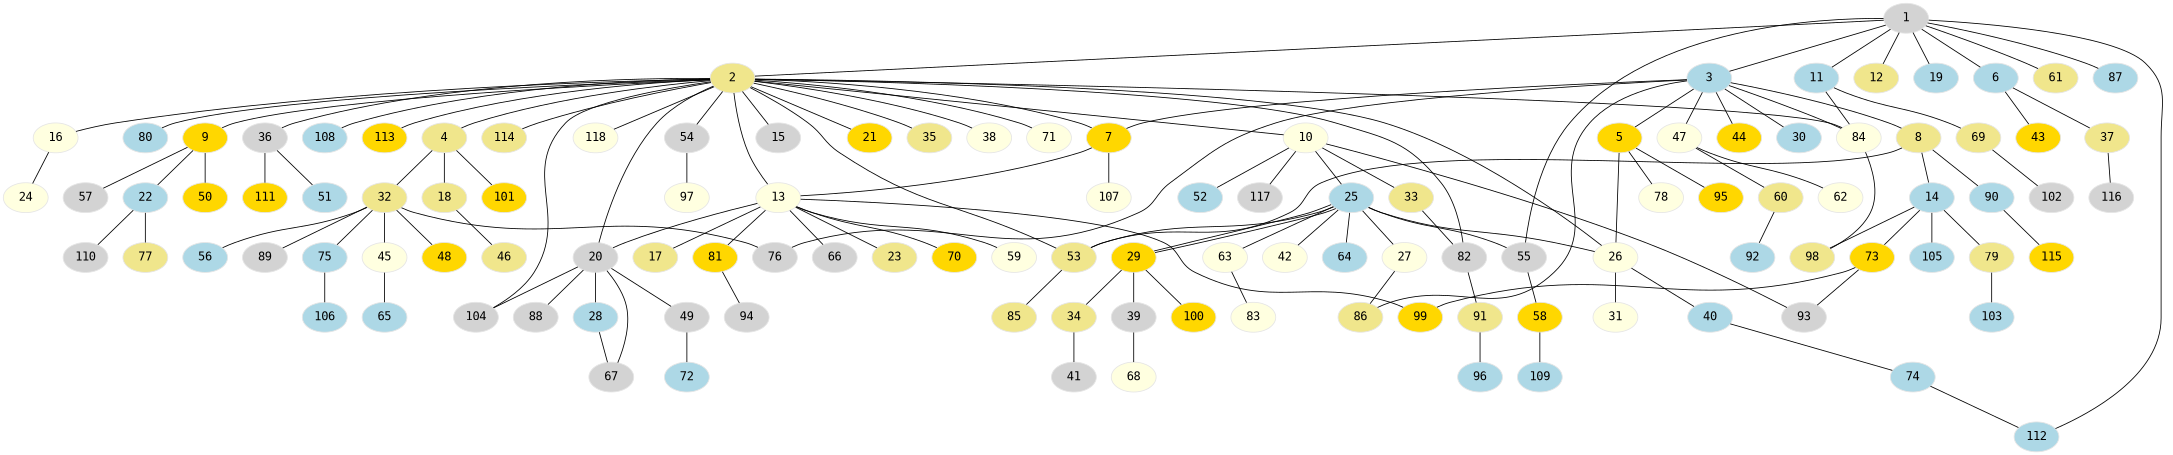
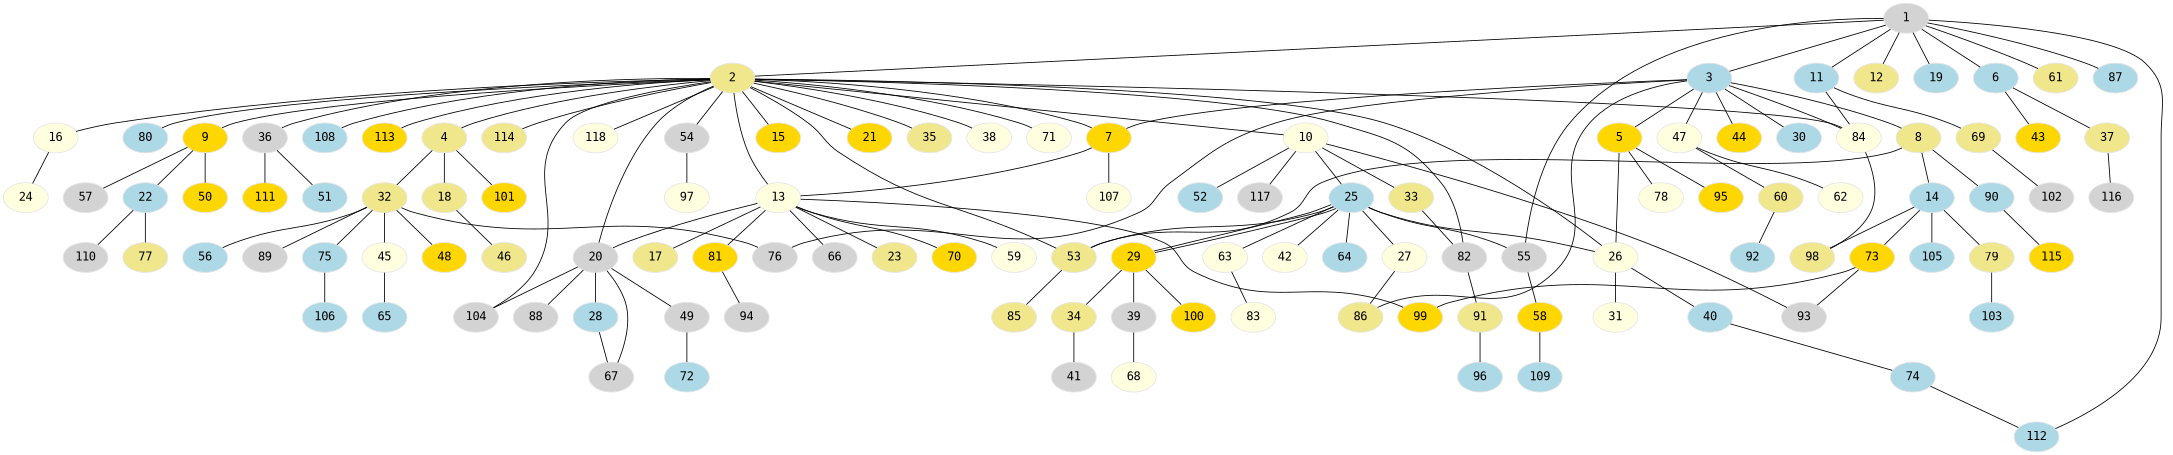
(778, 138) -> (778, 138)
